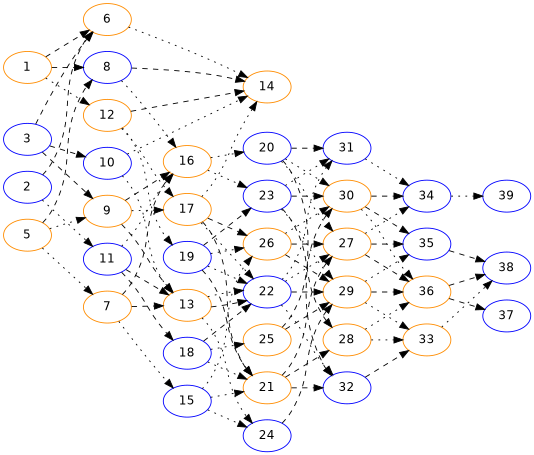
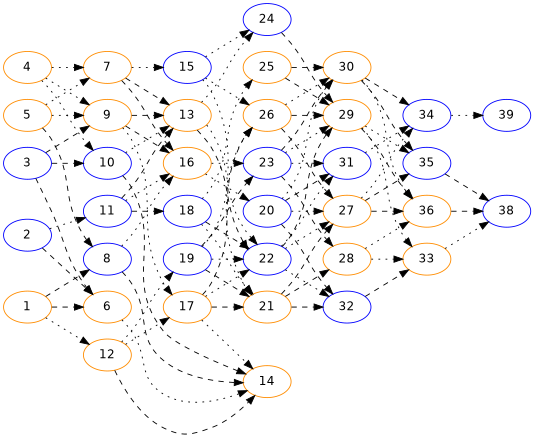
none -> (28, 67)
(183, 127) -> (146, 295)
(507, 316) -> none
